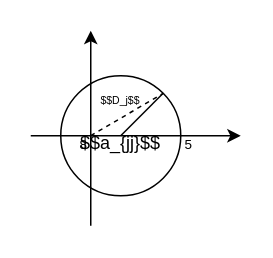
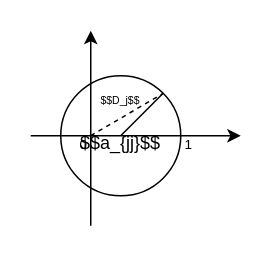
(84, 143) -> (84, 143)
(189, 143) -> (189, 143)
